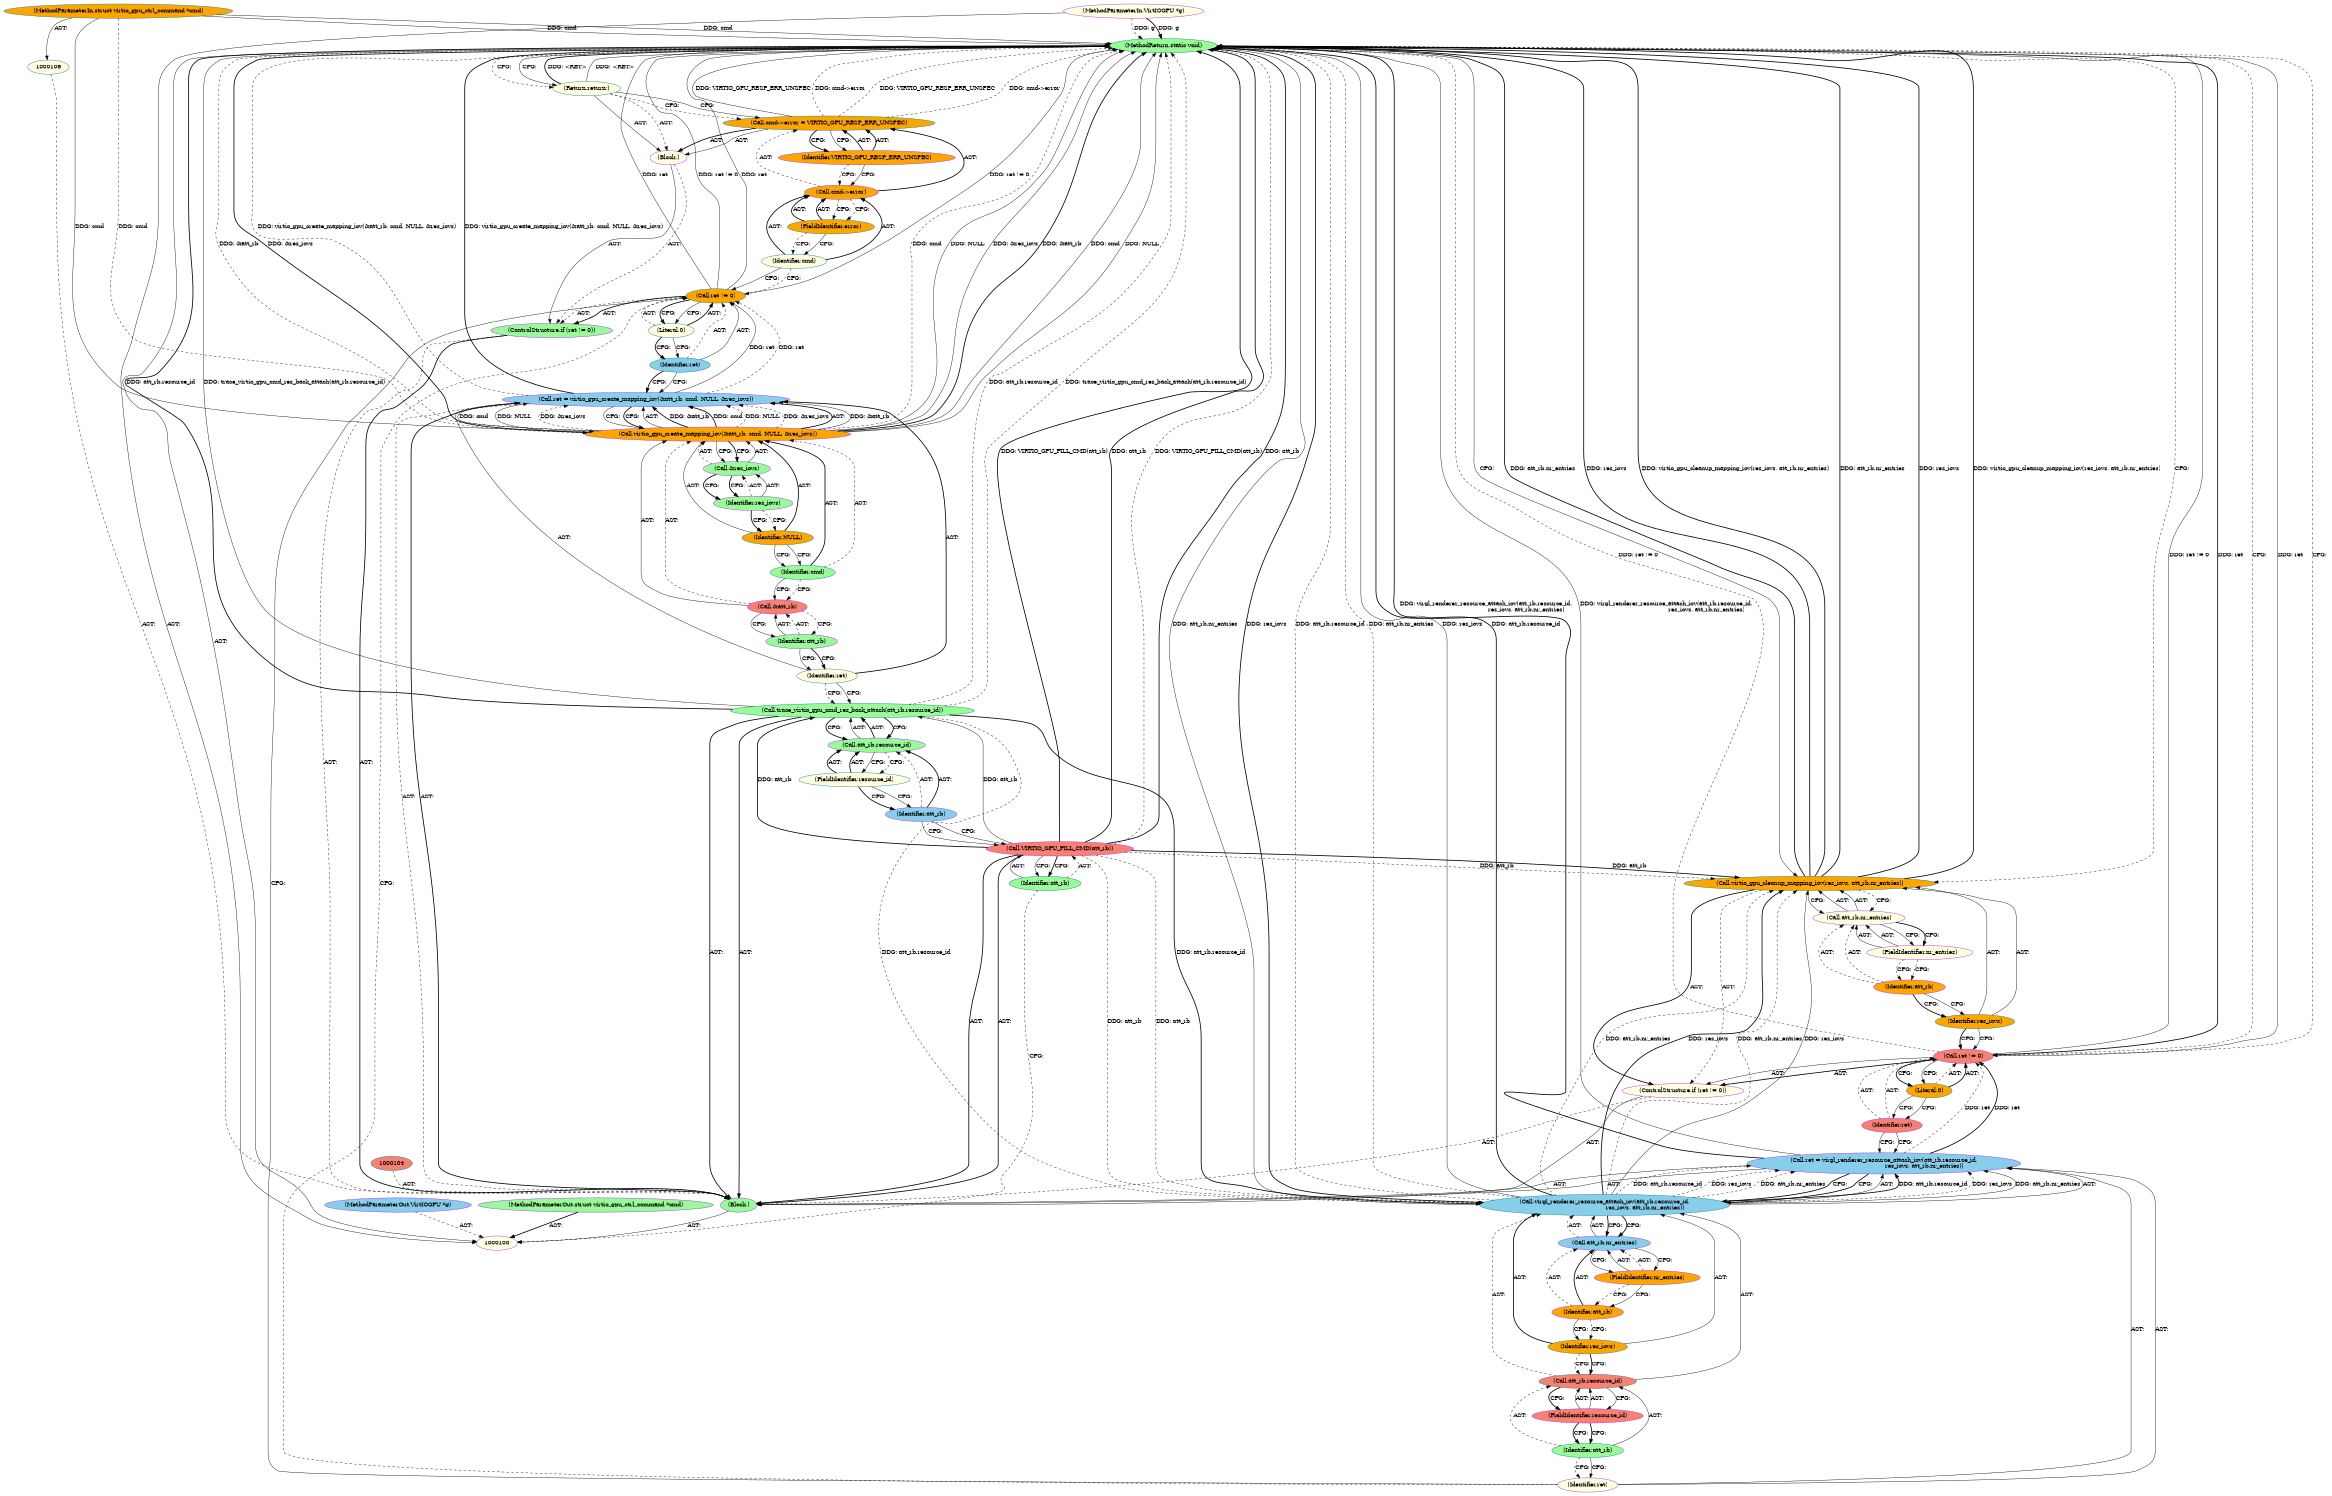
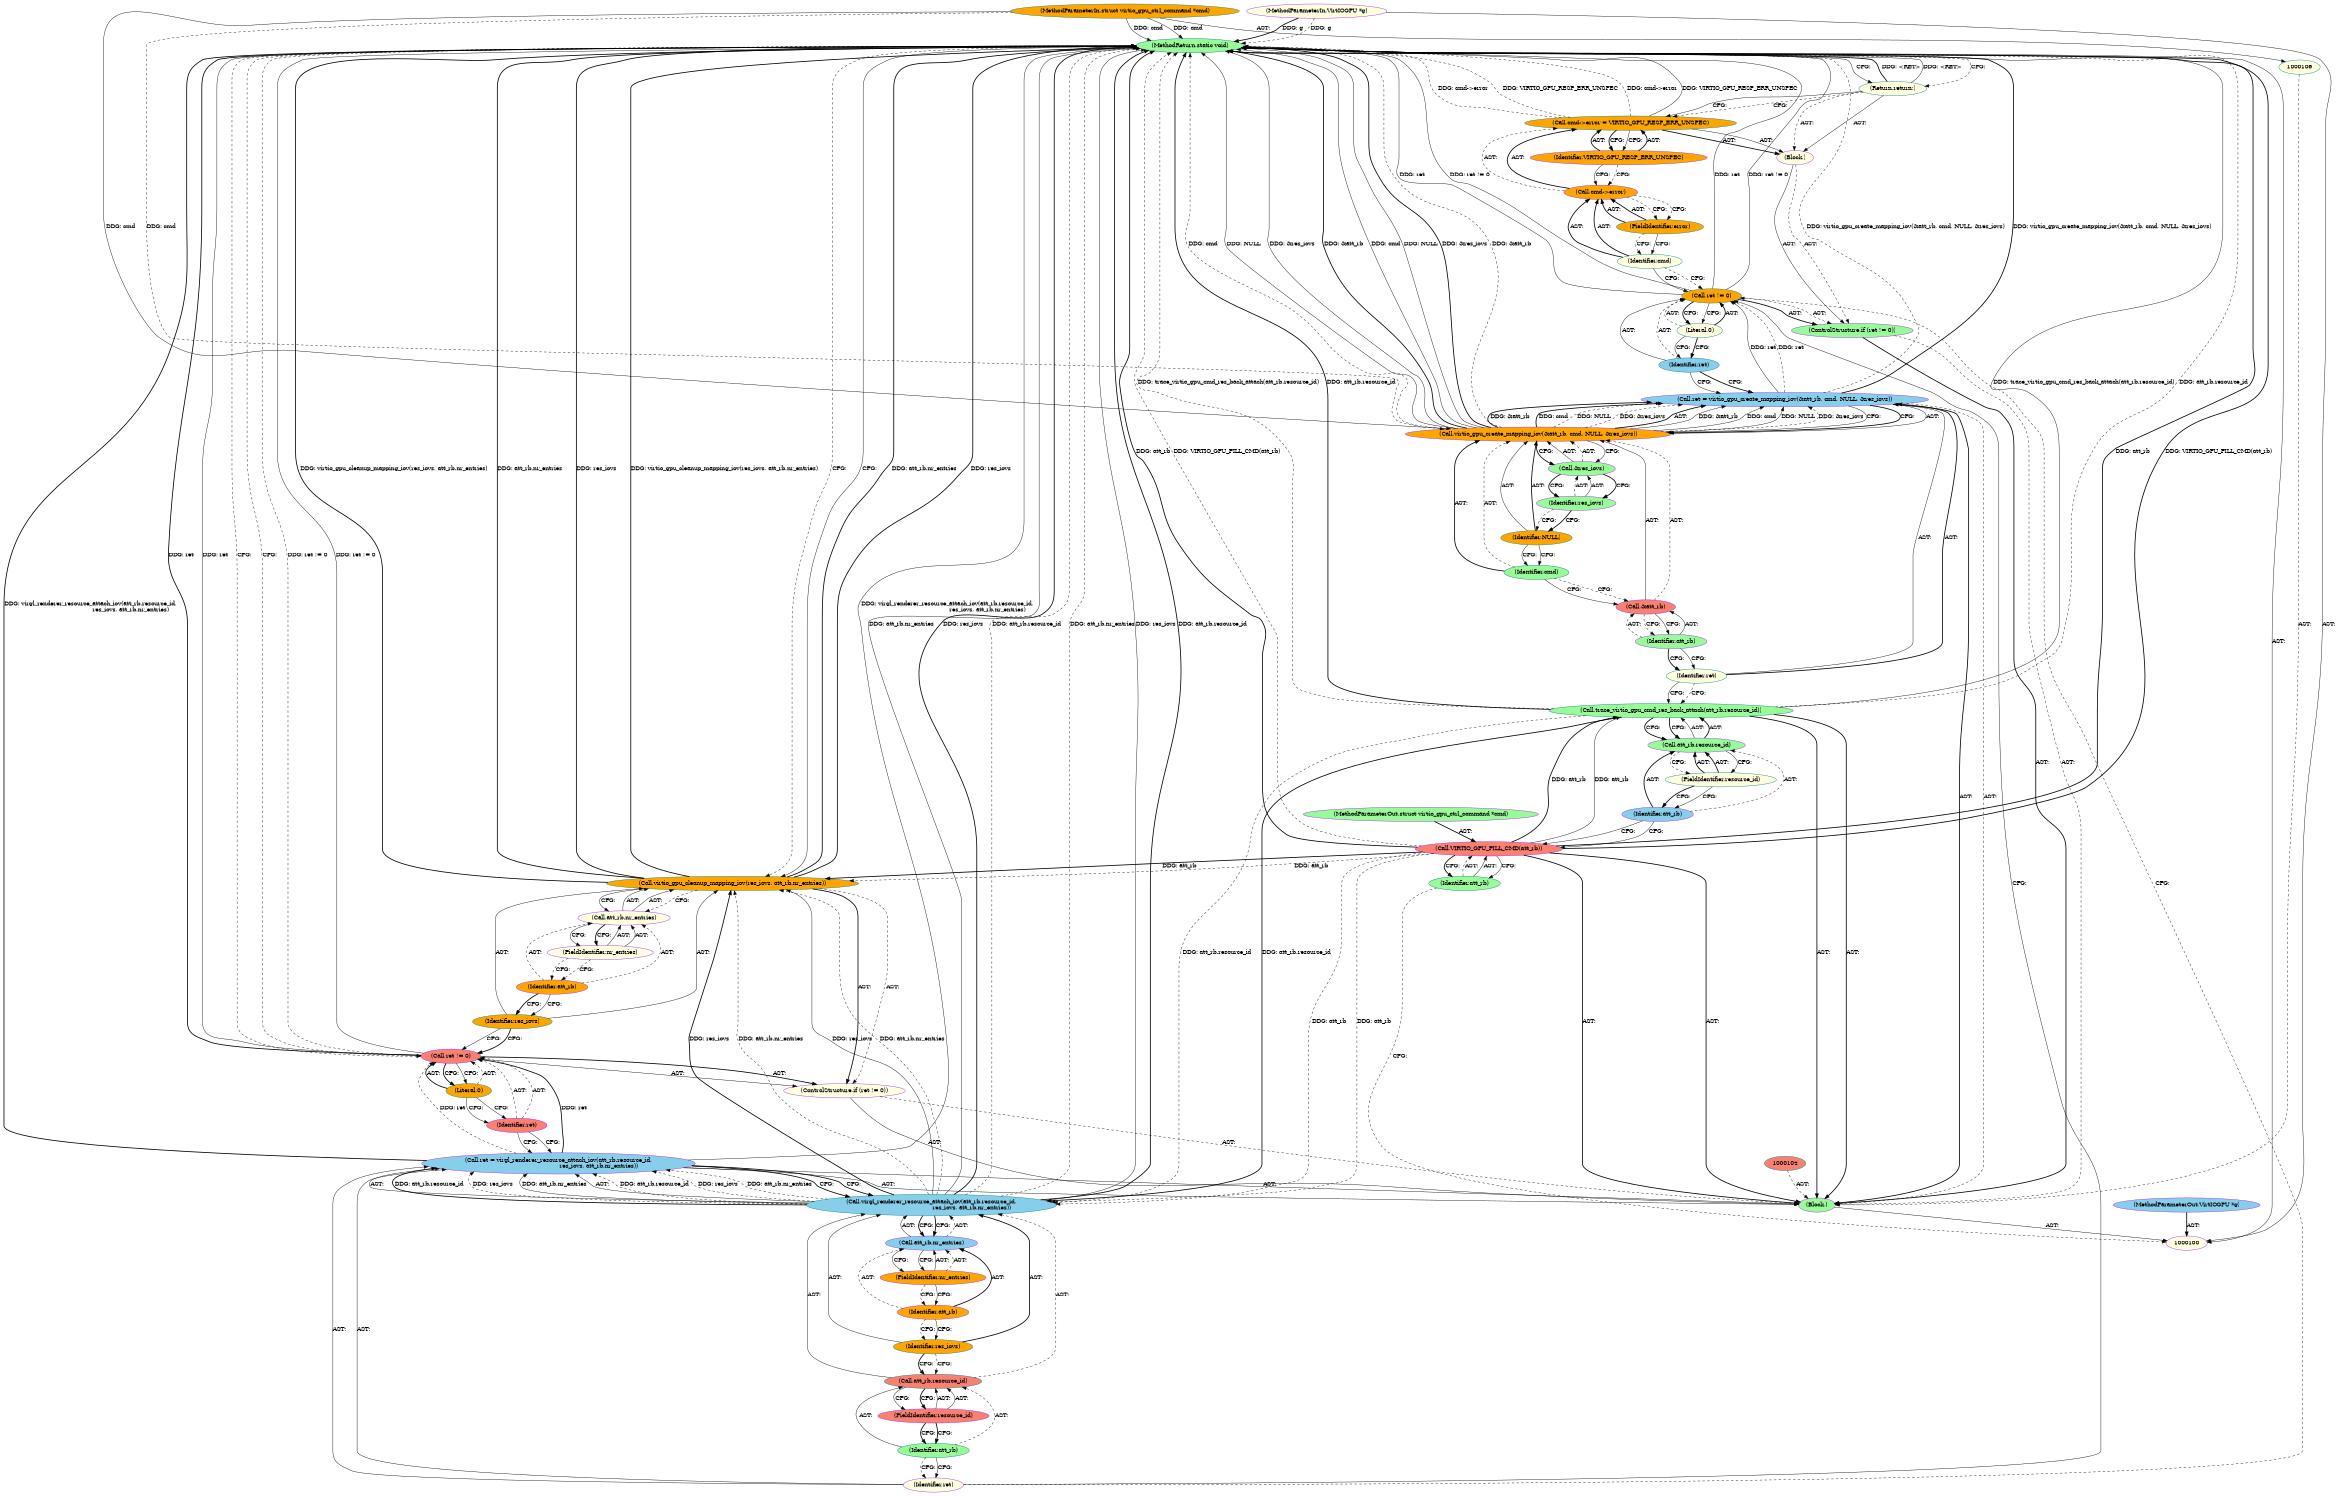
(448, 1224) -> (2187, 1222)
(546, 1224) -> (1453, 831)
